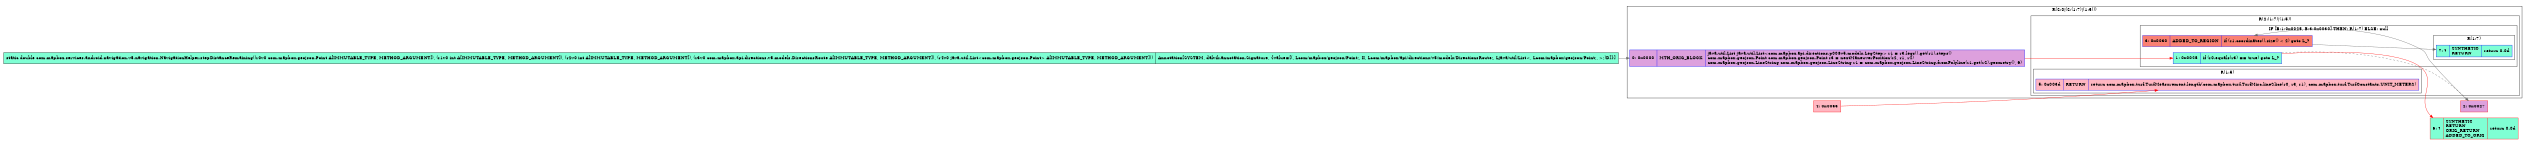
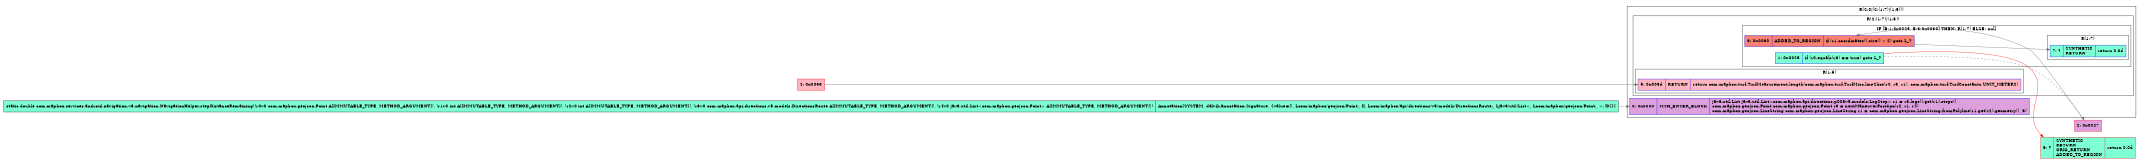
(1681, 58) -> (1683, 106)
(2097, 58) -> none
(1998, 101) -> (1230, 85)
(2465, 135) -> (2079, 155)
